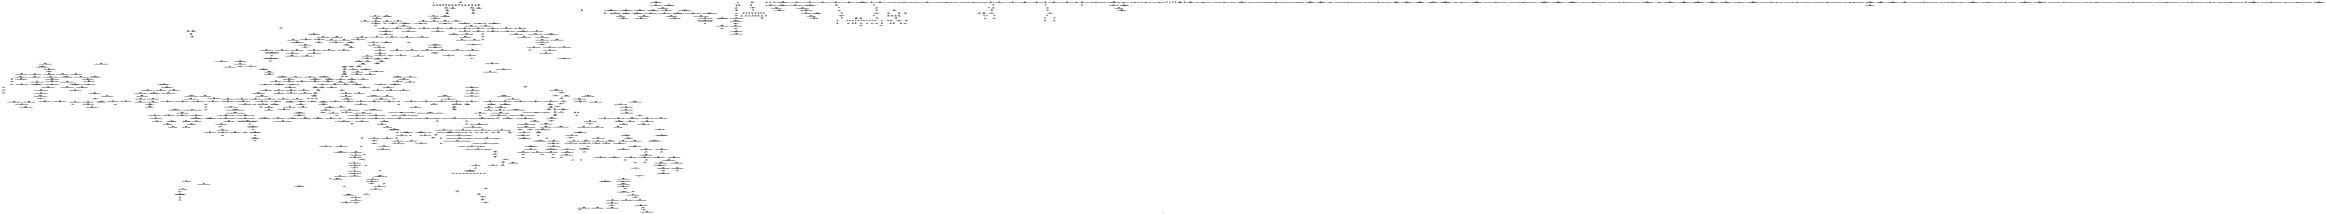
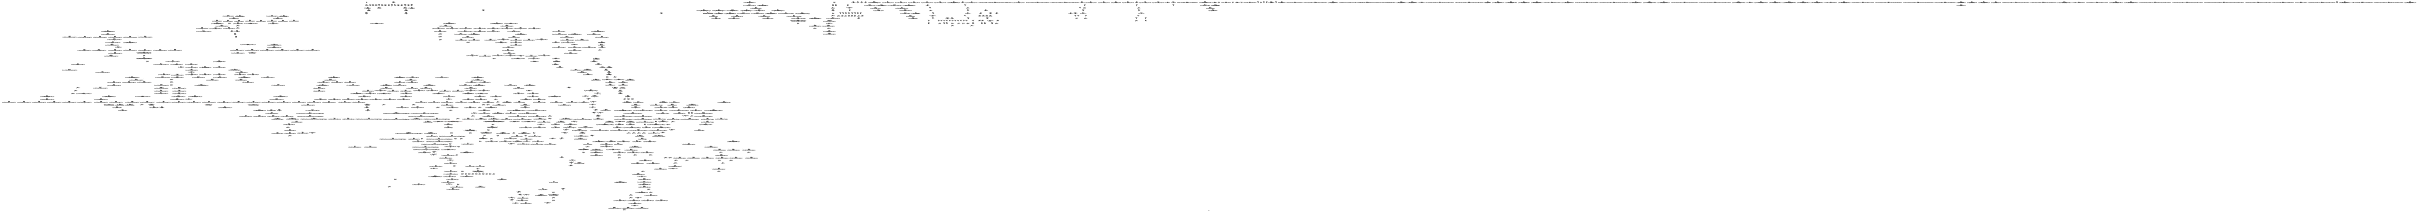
(292, 53) -> none
none -> (679, 110)
(641, 205) -> none
